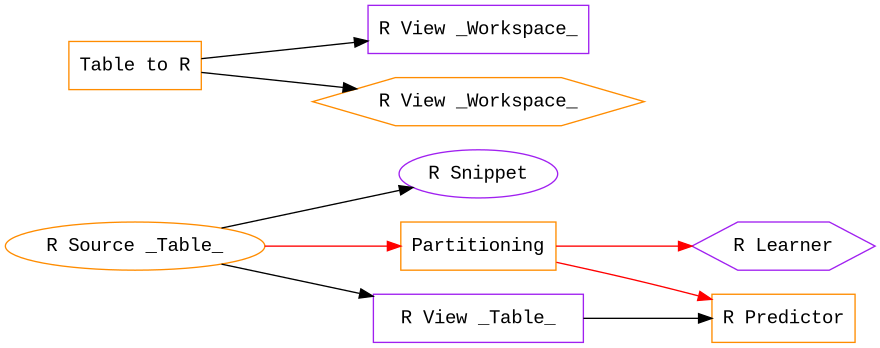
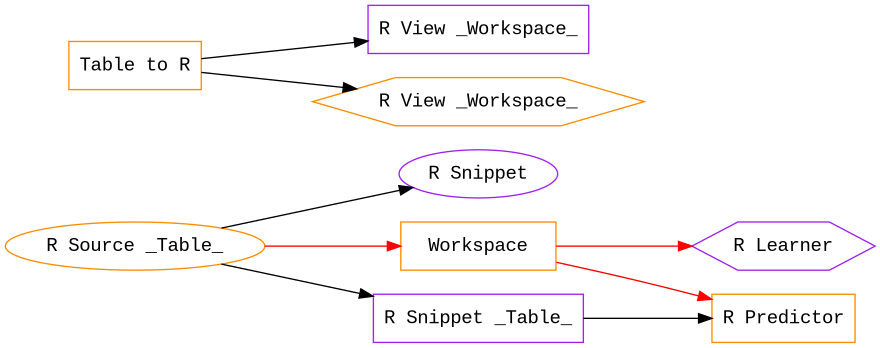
(478, 246) -> (478, 246)
(478, 318) -> (478, 318)
